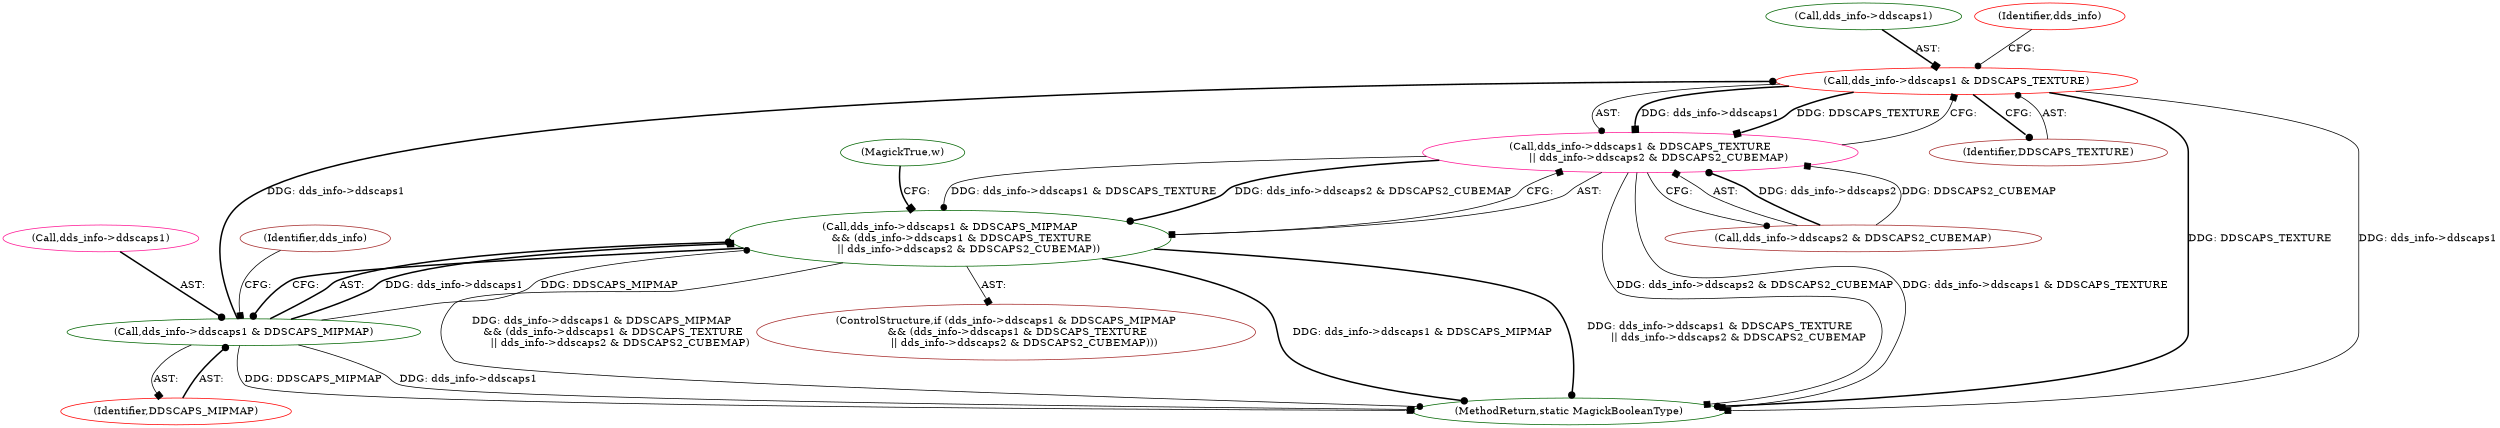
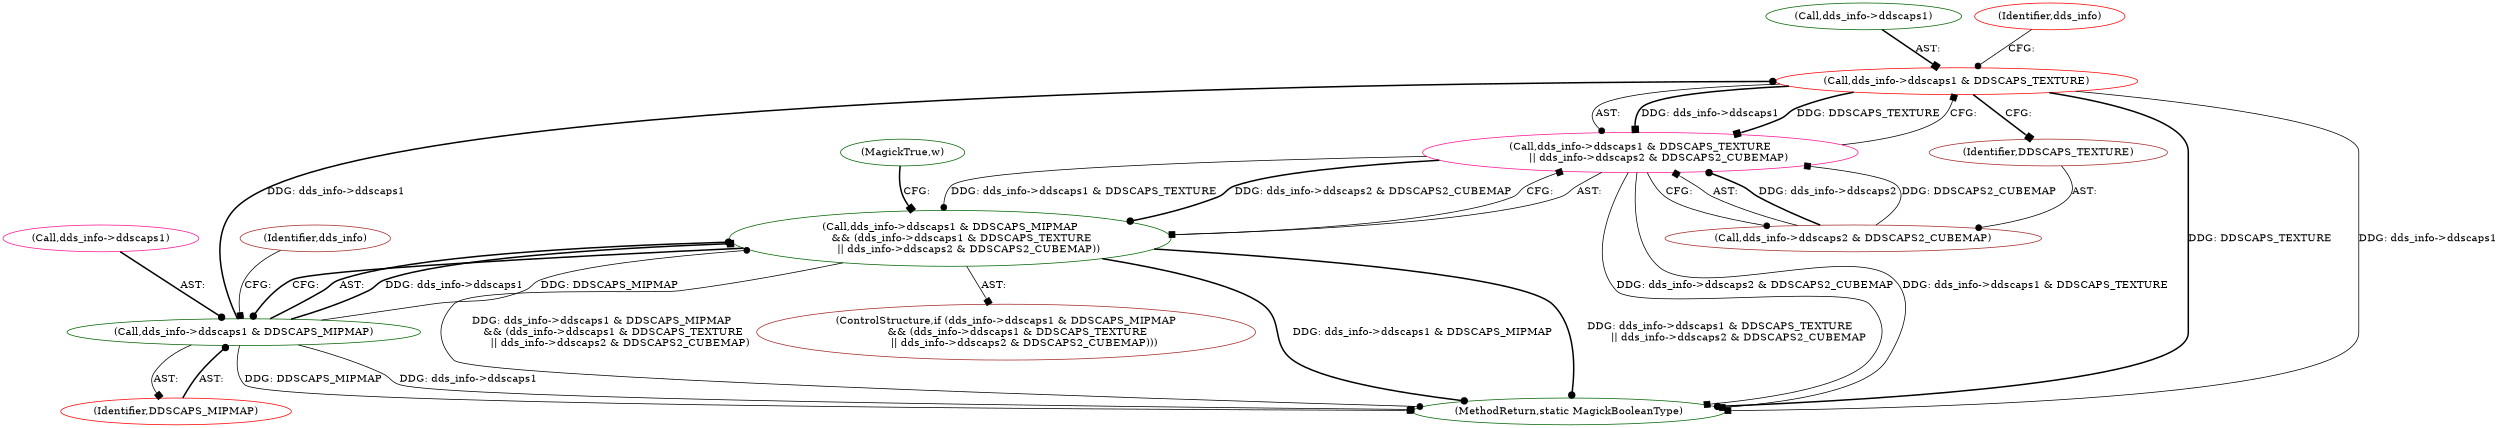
(2040, 114) -> (2044, 212)
(1999, 115) -> (1999, 115)
